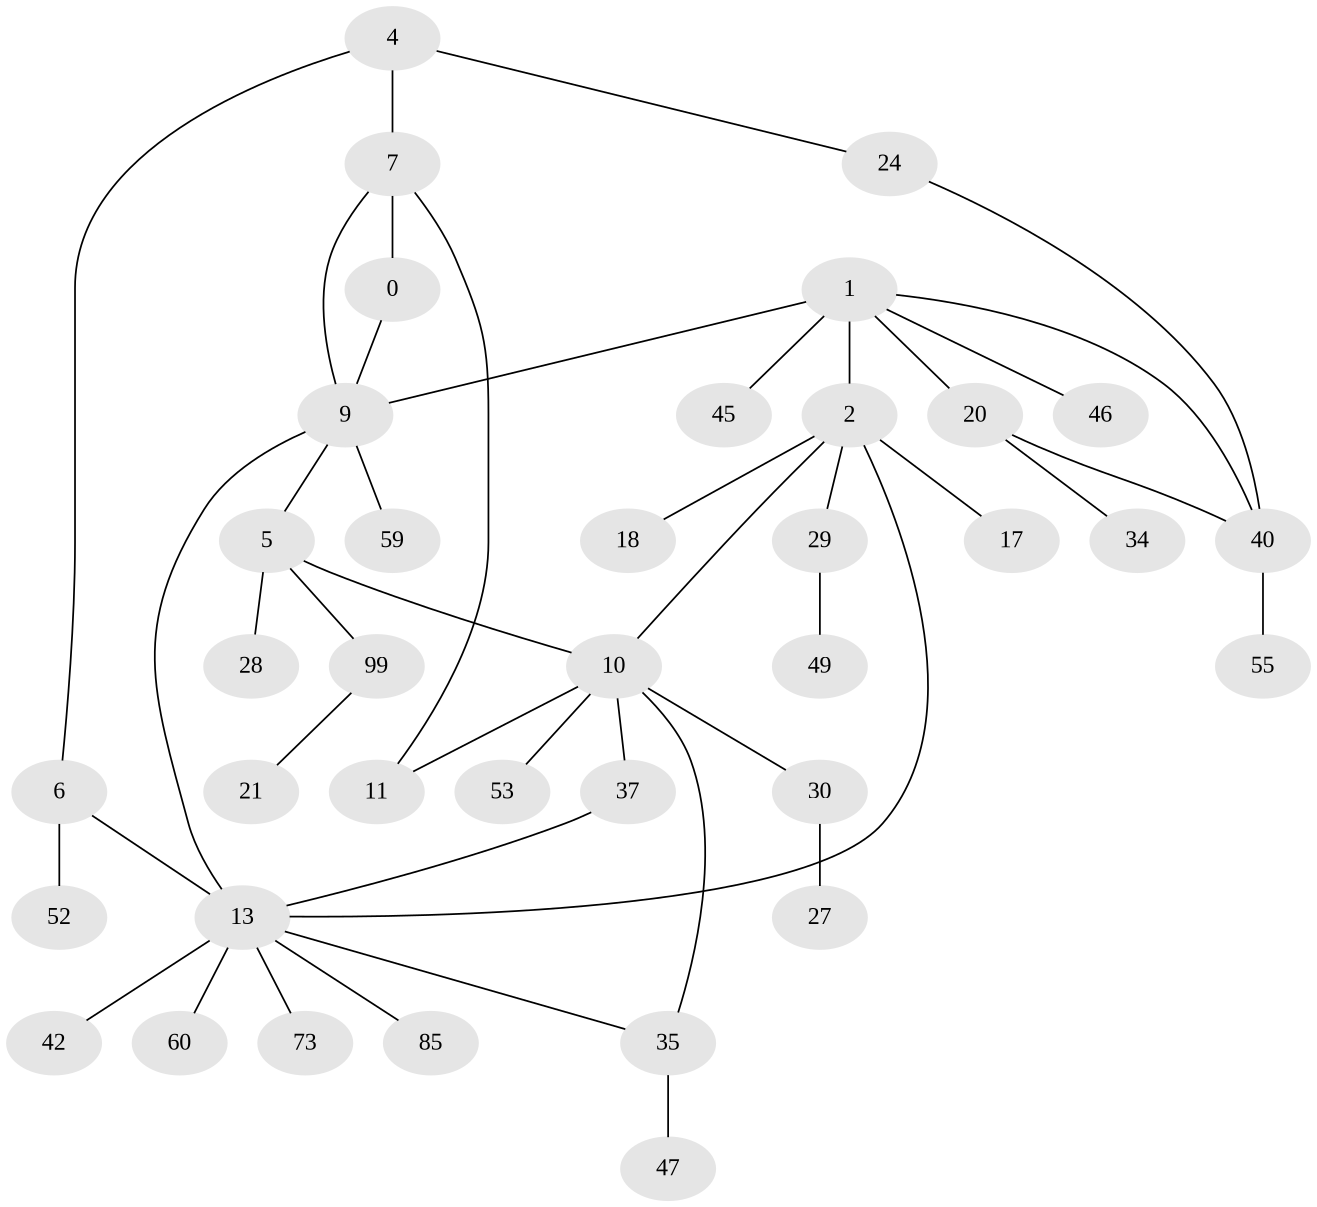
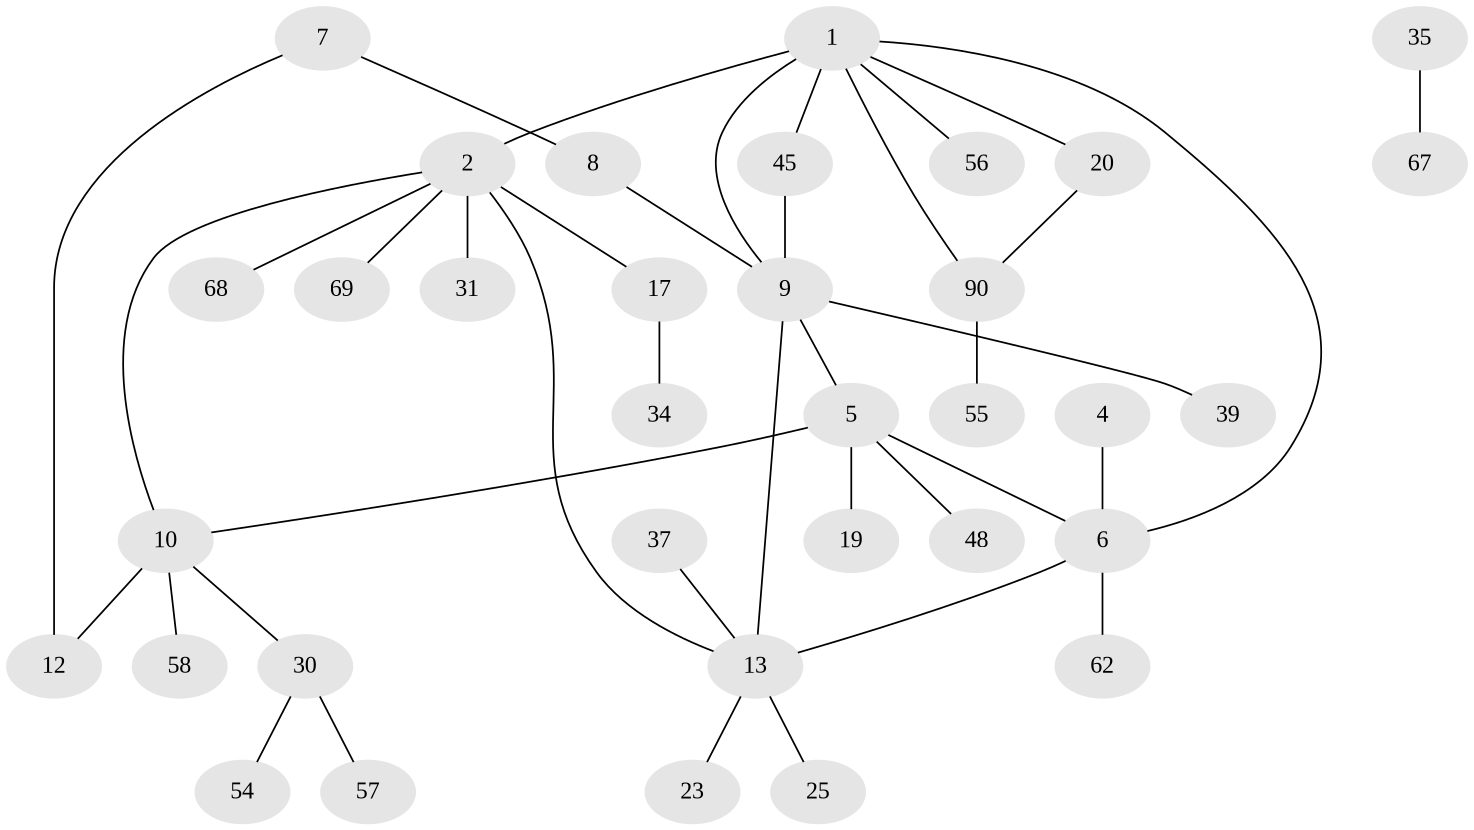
(392, 101) -> none
(890, 164) -> none
none -> (1255, 215)
(325, 283) -> (785, 227)
(392, 290) -> (593, 164)
none -> (468, 290)
(1101, 415) -> (977, 164)
none -> (977, 478)
(1056, 478) -> (659, 353)
(392, 541) -> (1228, 415)
(628, 541) -> (216, 290)
(820, 541) -> (342, 290)
(1263, 541) -> (977, 290)
(251, 666) -> (977, 541)
(377, 666) -> (851, 541)
(820, 666) -> none
(621, 729) -> none
none -> (242, 792)
(251, 792) -> none
(377, 792) -> (54, 666)
(502, 792) -> (180, 666)
(705, 845) -> none
(59, 918) -> (1102, 666)
(820, 918) -> (368, 792)
(455, 980) -> none
(54, 1043) -> none
(180, 1043) -> none
(305, 1043) -> (693, 792)
(431, 1043) -> (818, 792)
(668, 1169) -> (1420, 164)
